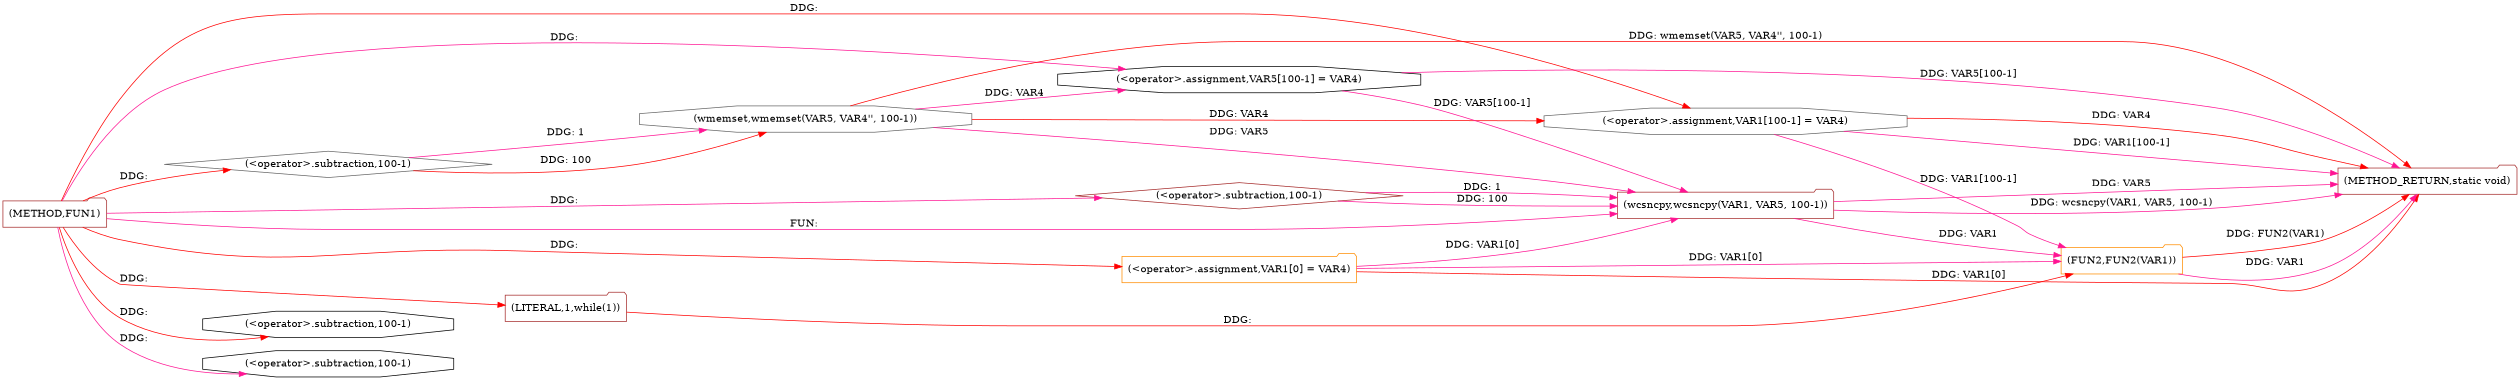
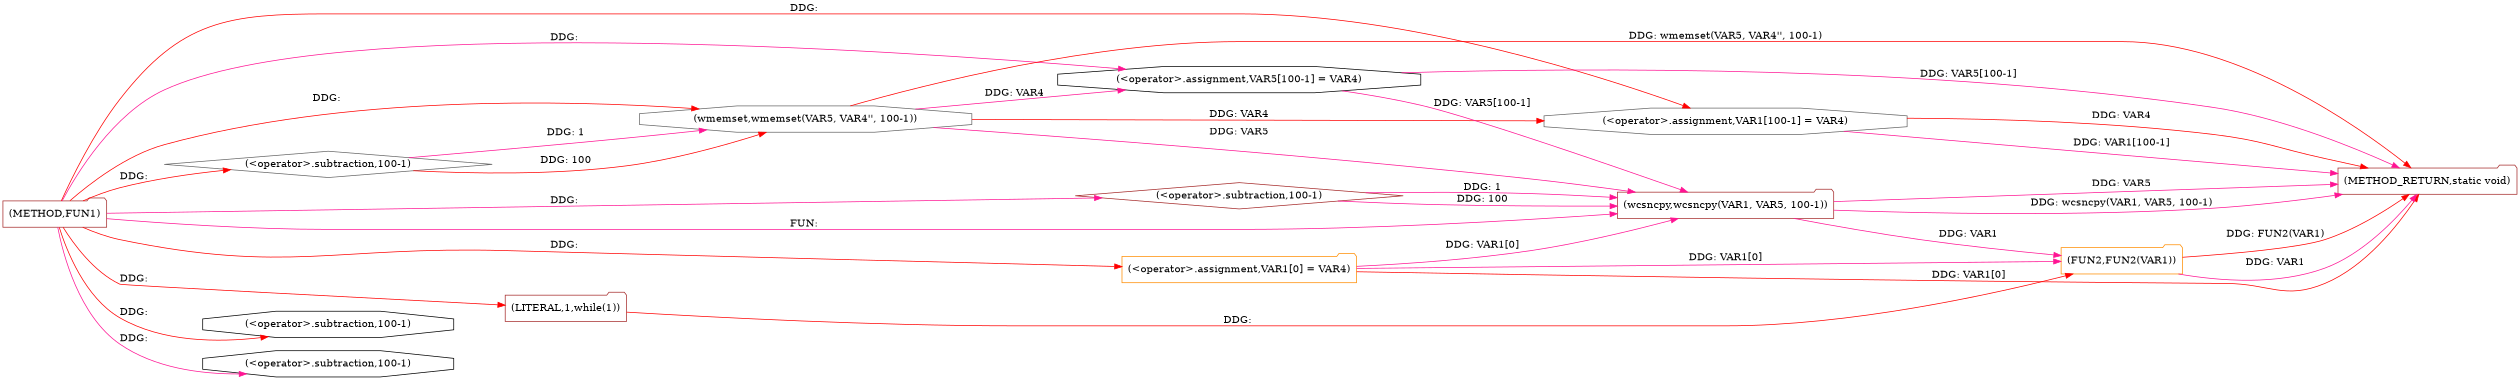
none -> (371, 110)
(1919, 183) -> none
